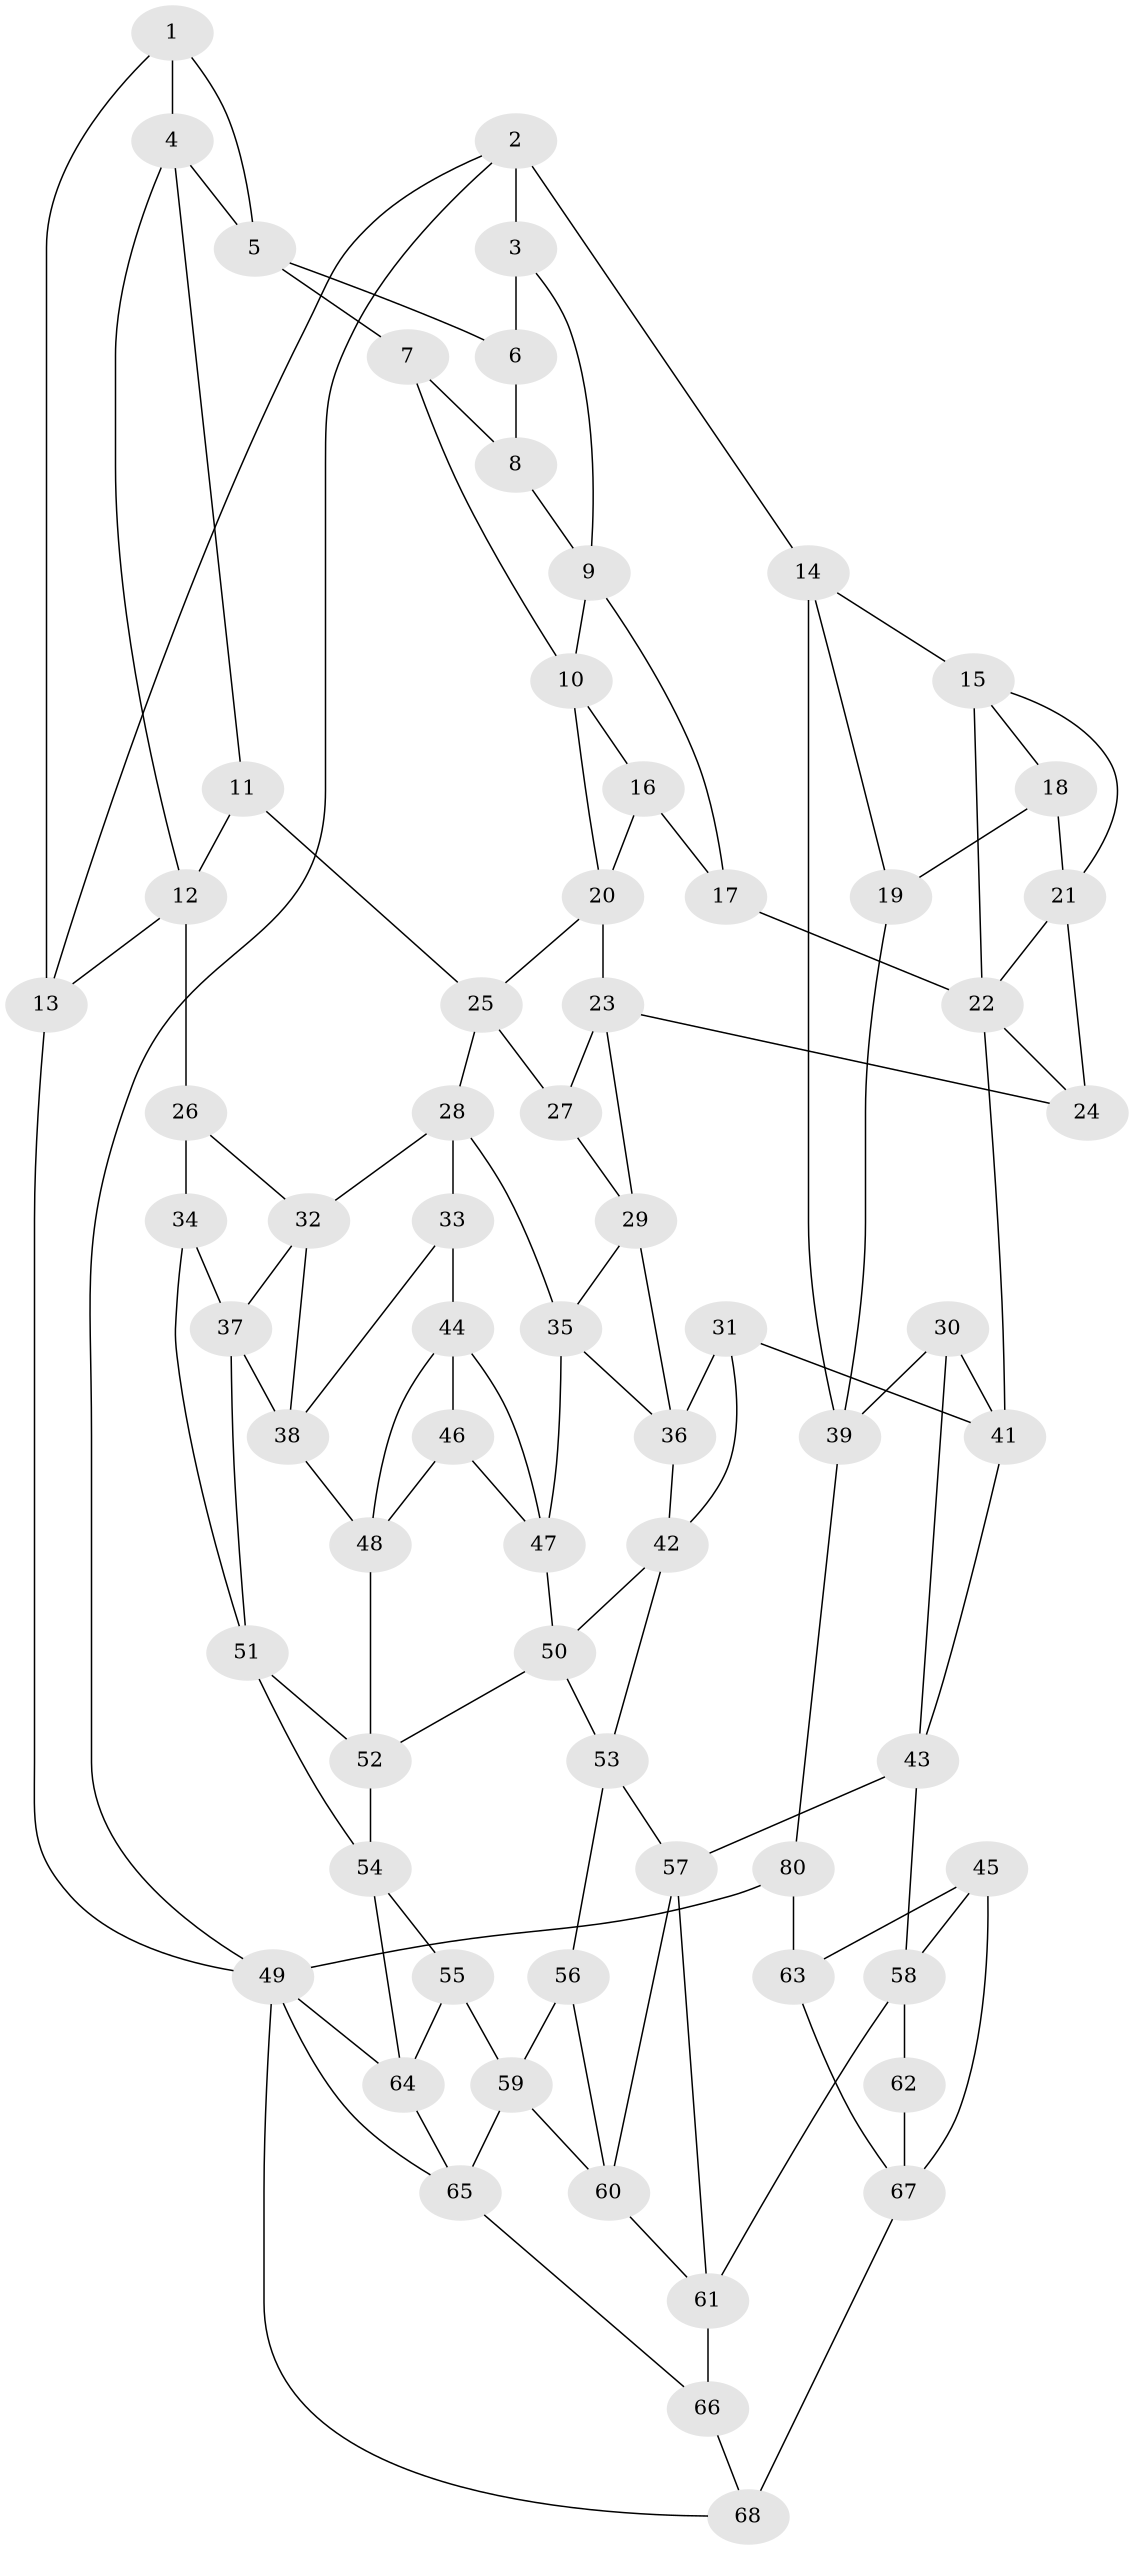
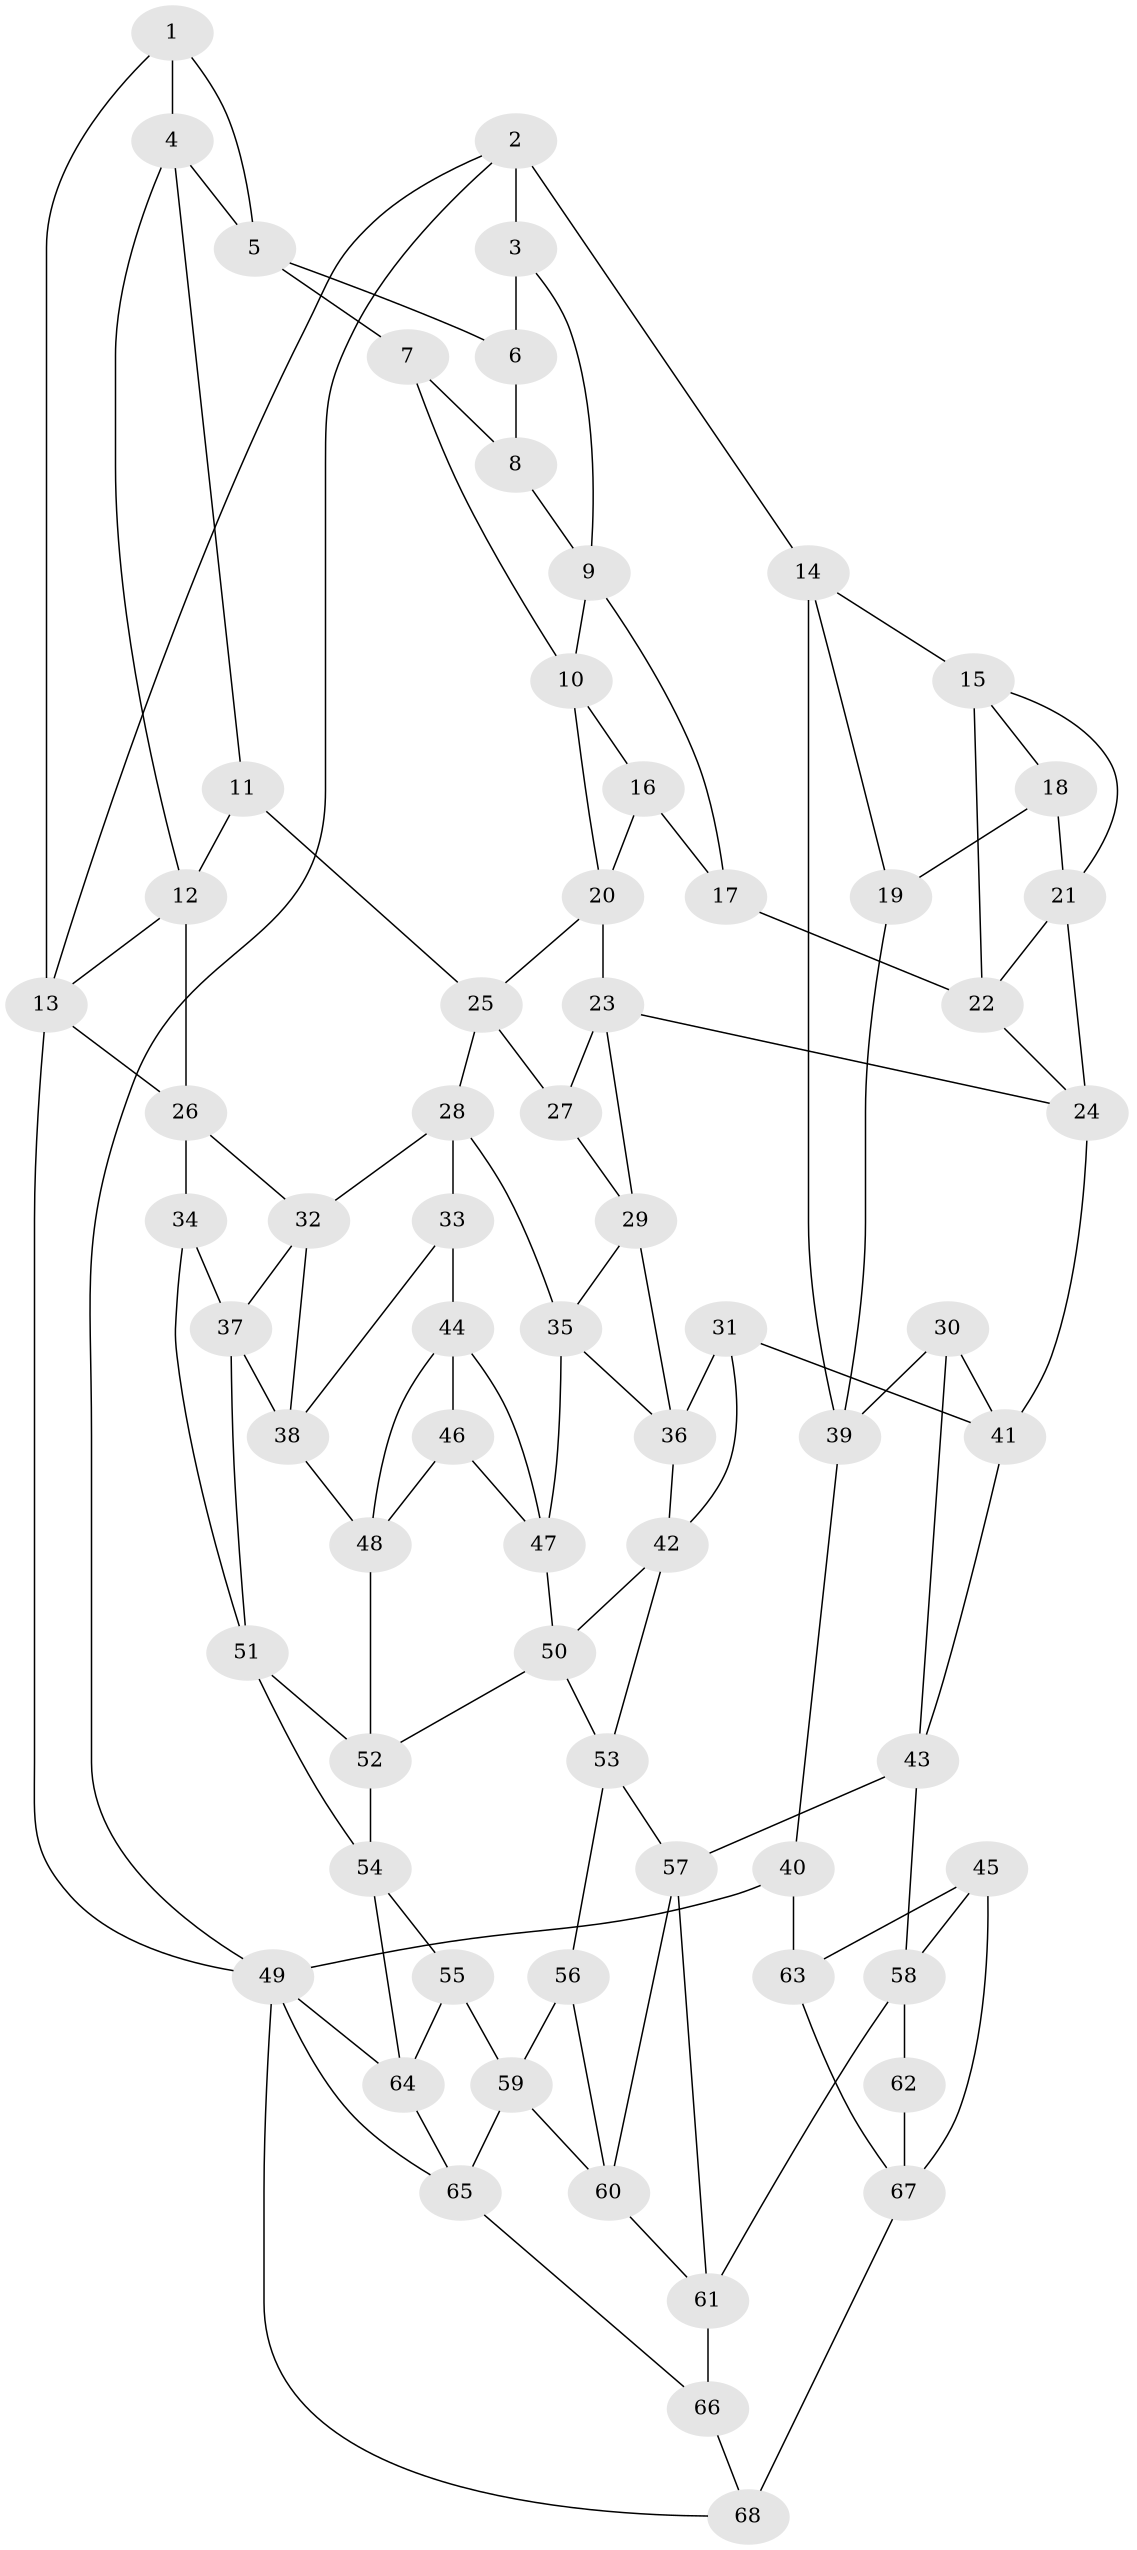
none -> (116, 1059)
(998, 1221) -> (1071, 1281)
(794, 1869) -> (794, 1869)
